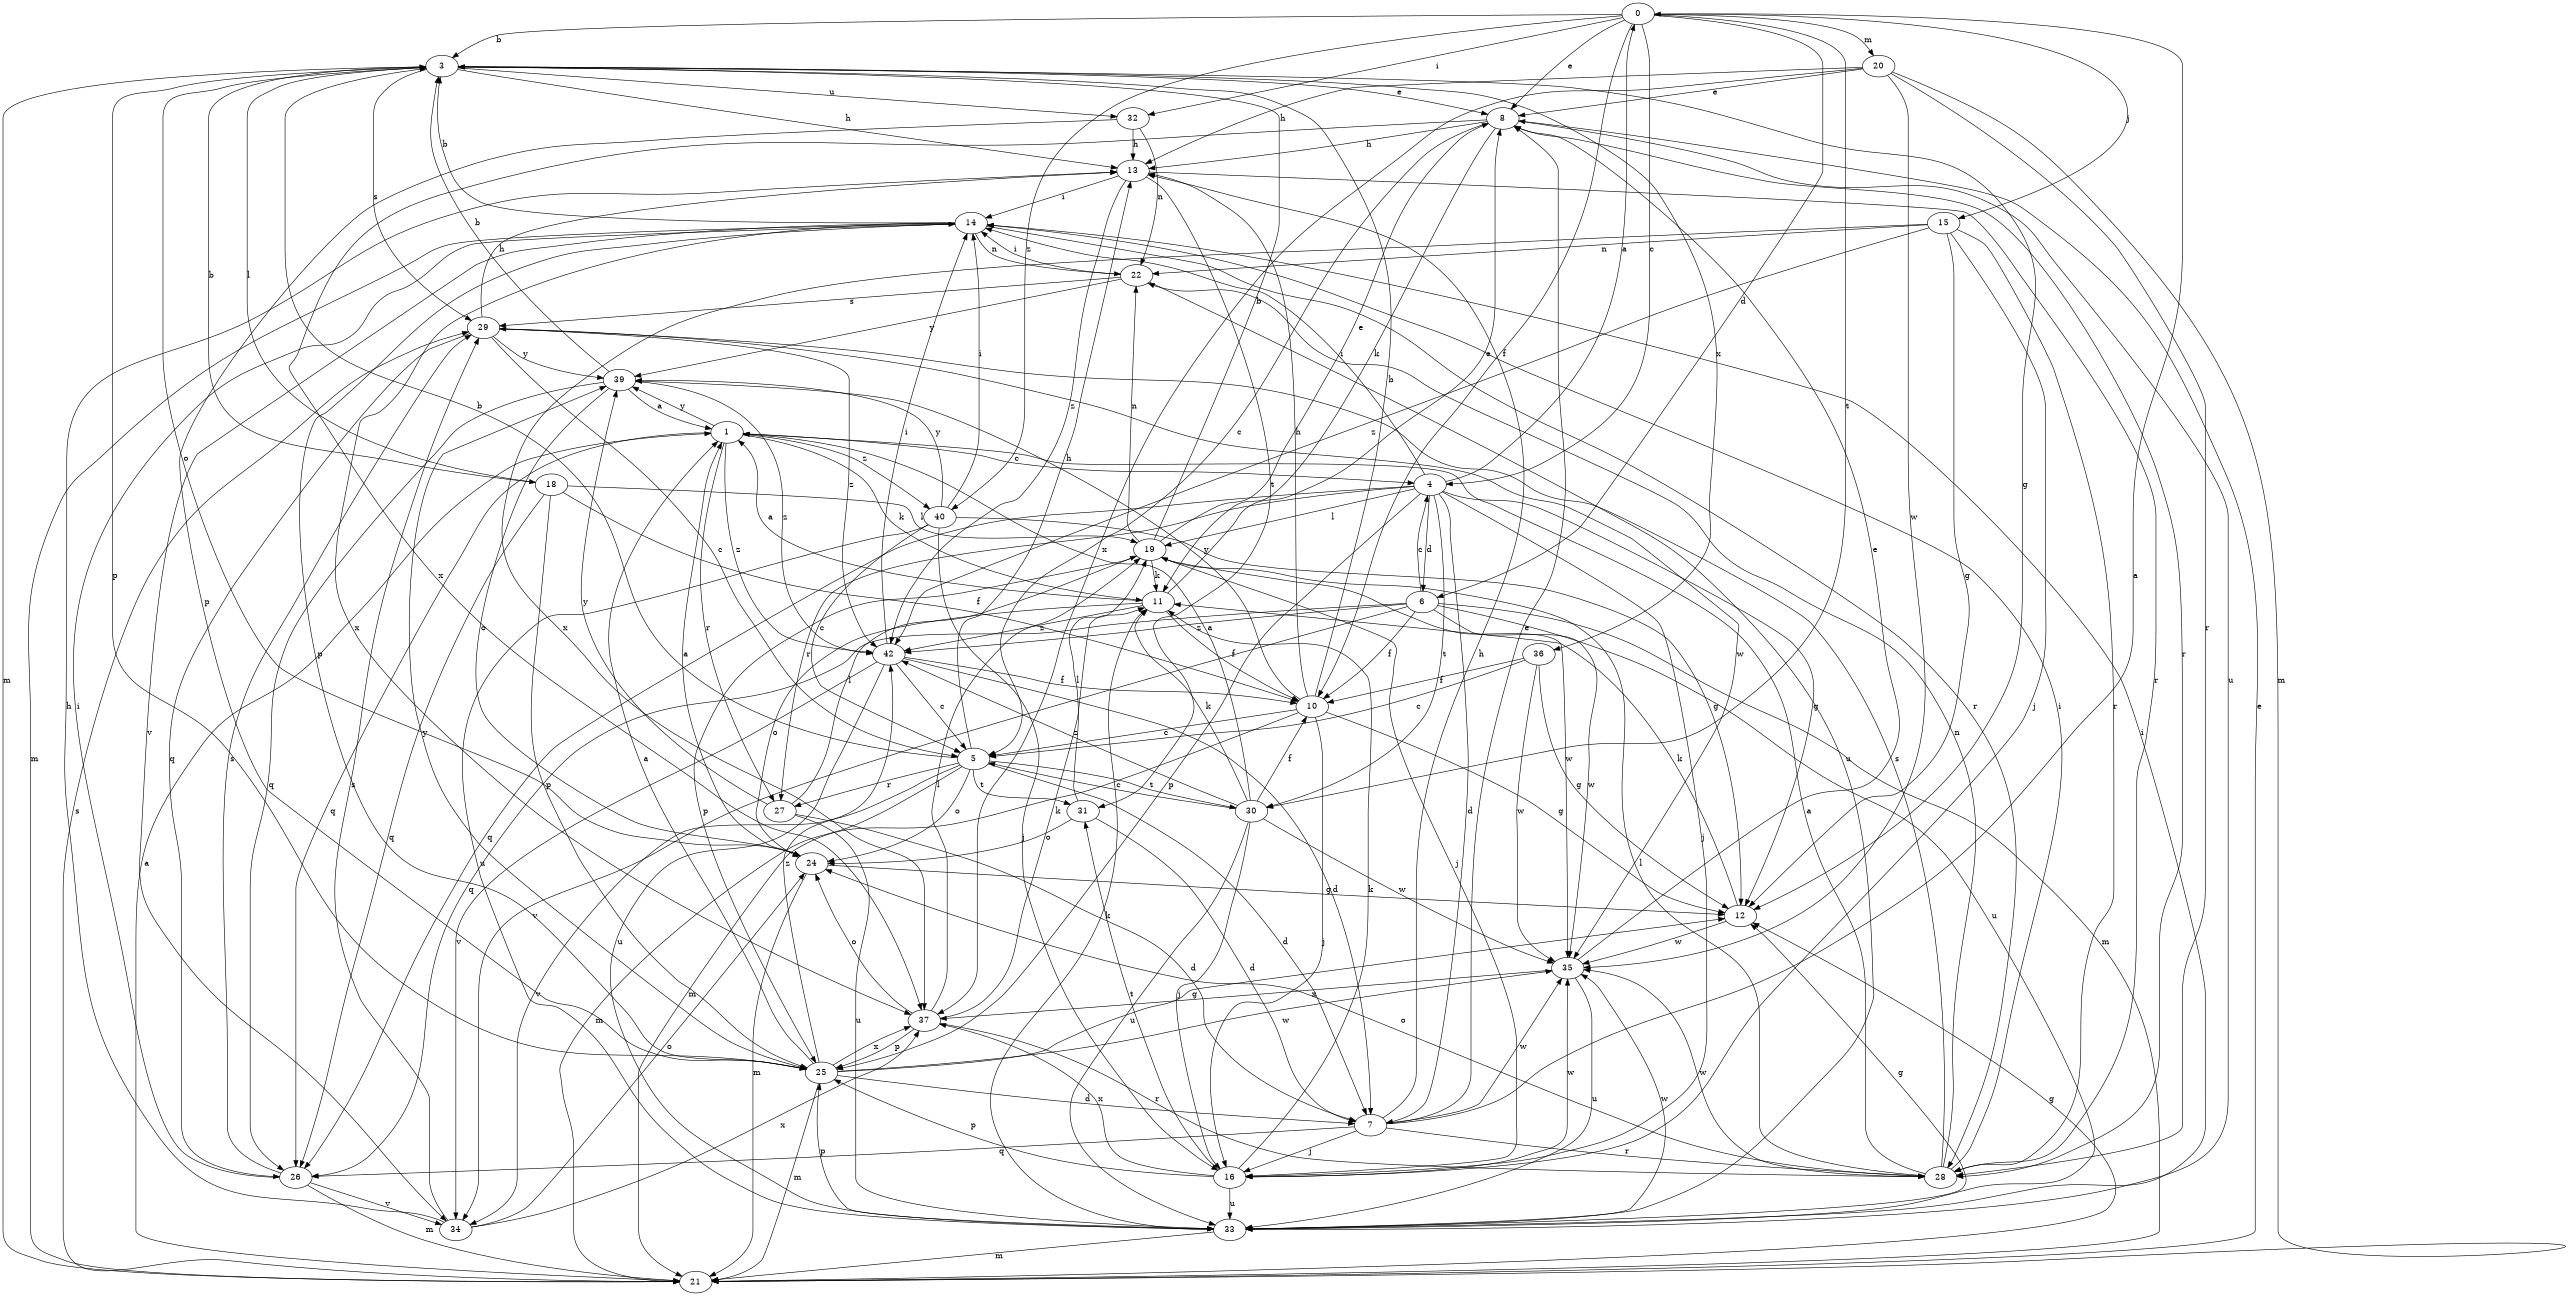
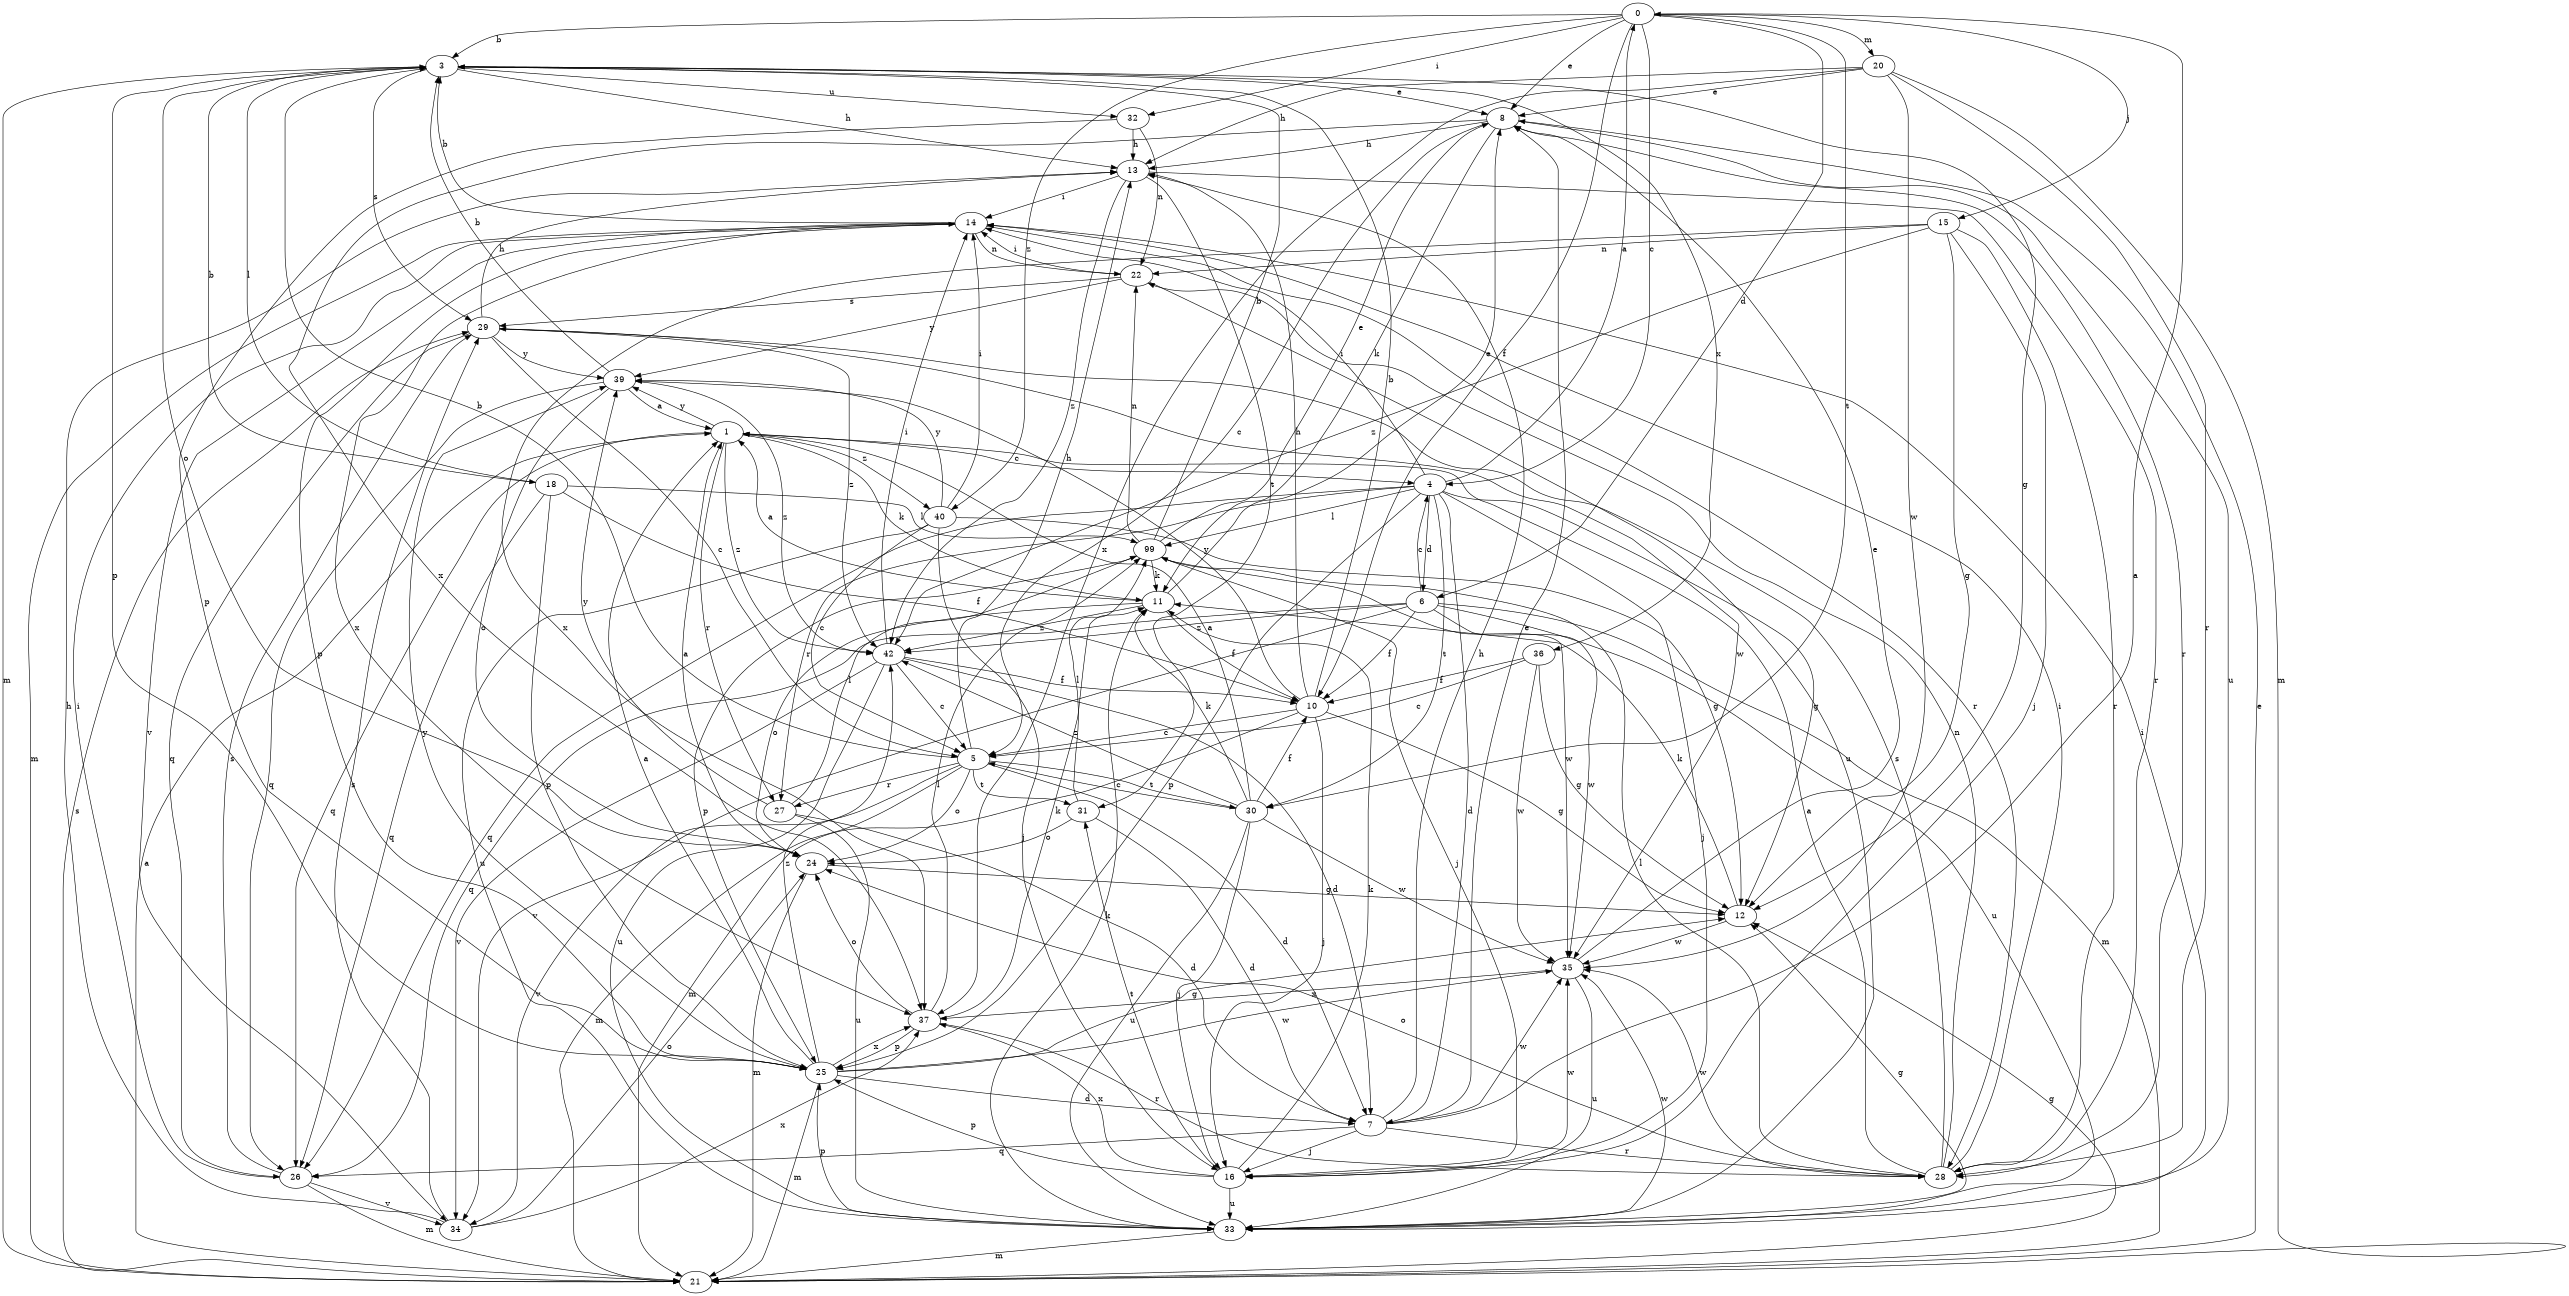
(1150, 550) -> (1150, 550)
